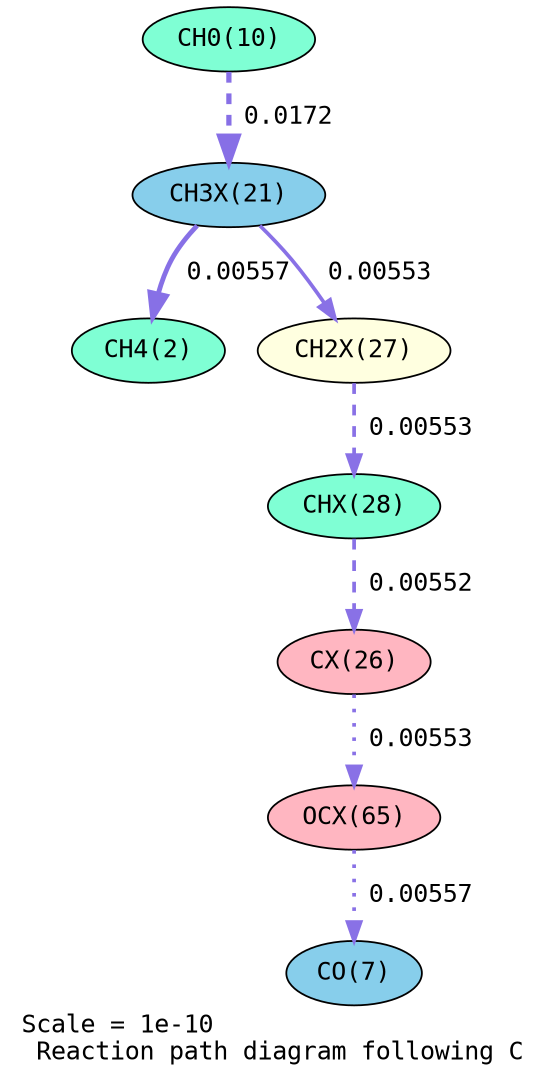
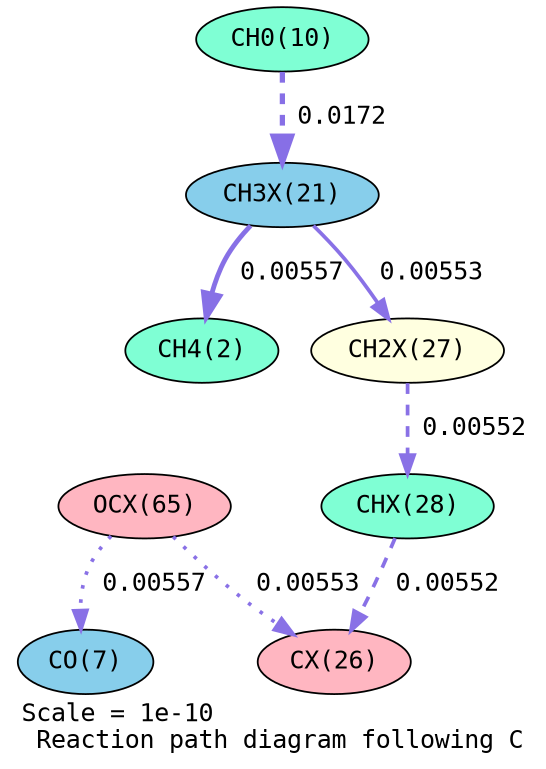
(414, 428) -> (468, 428)
(354, 730) -> (223, 583)
